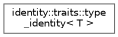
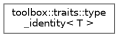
(59, 19) -> (59, 19)
